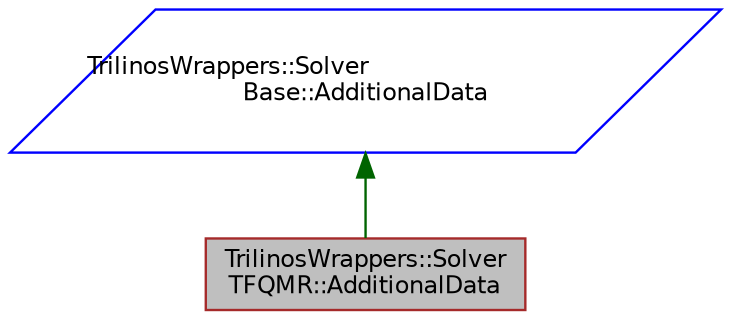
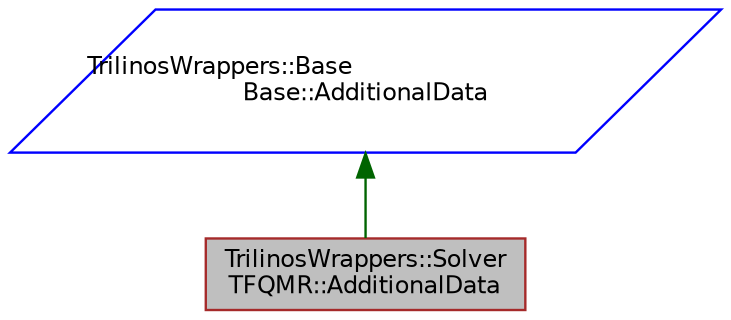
(366, 81) -> (366, 81)
